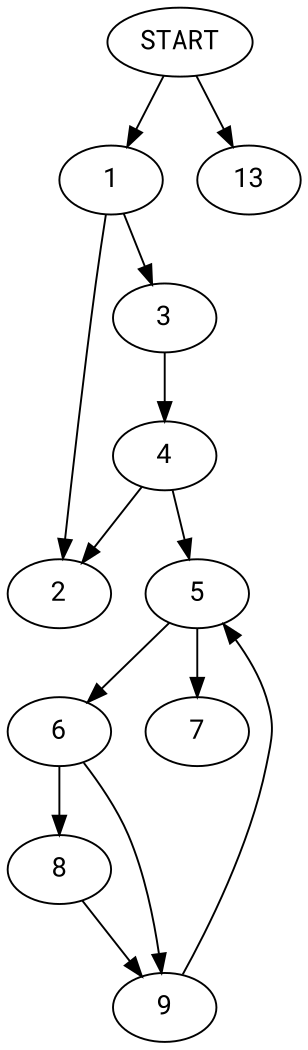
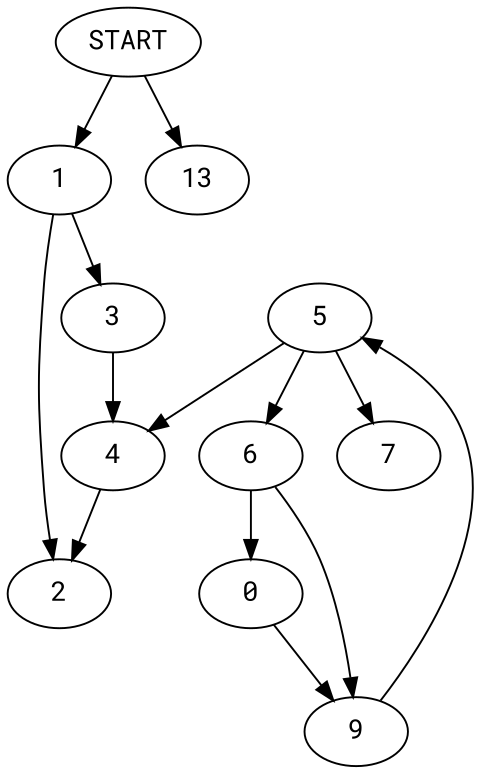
(179, 515) -> (224, 382)
(59, 870) -> (251, 594)
